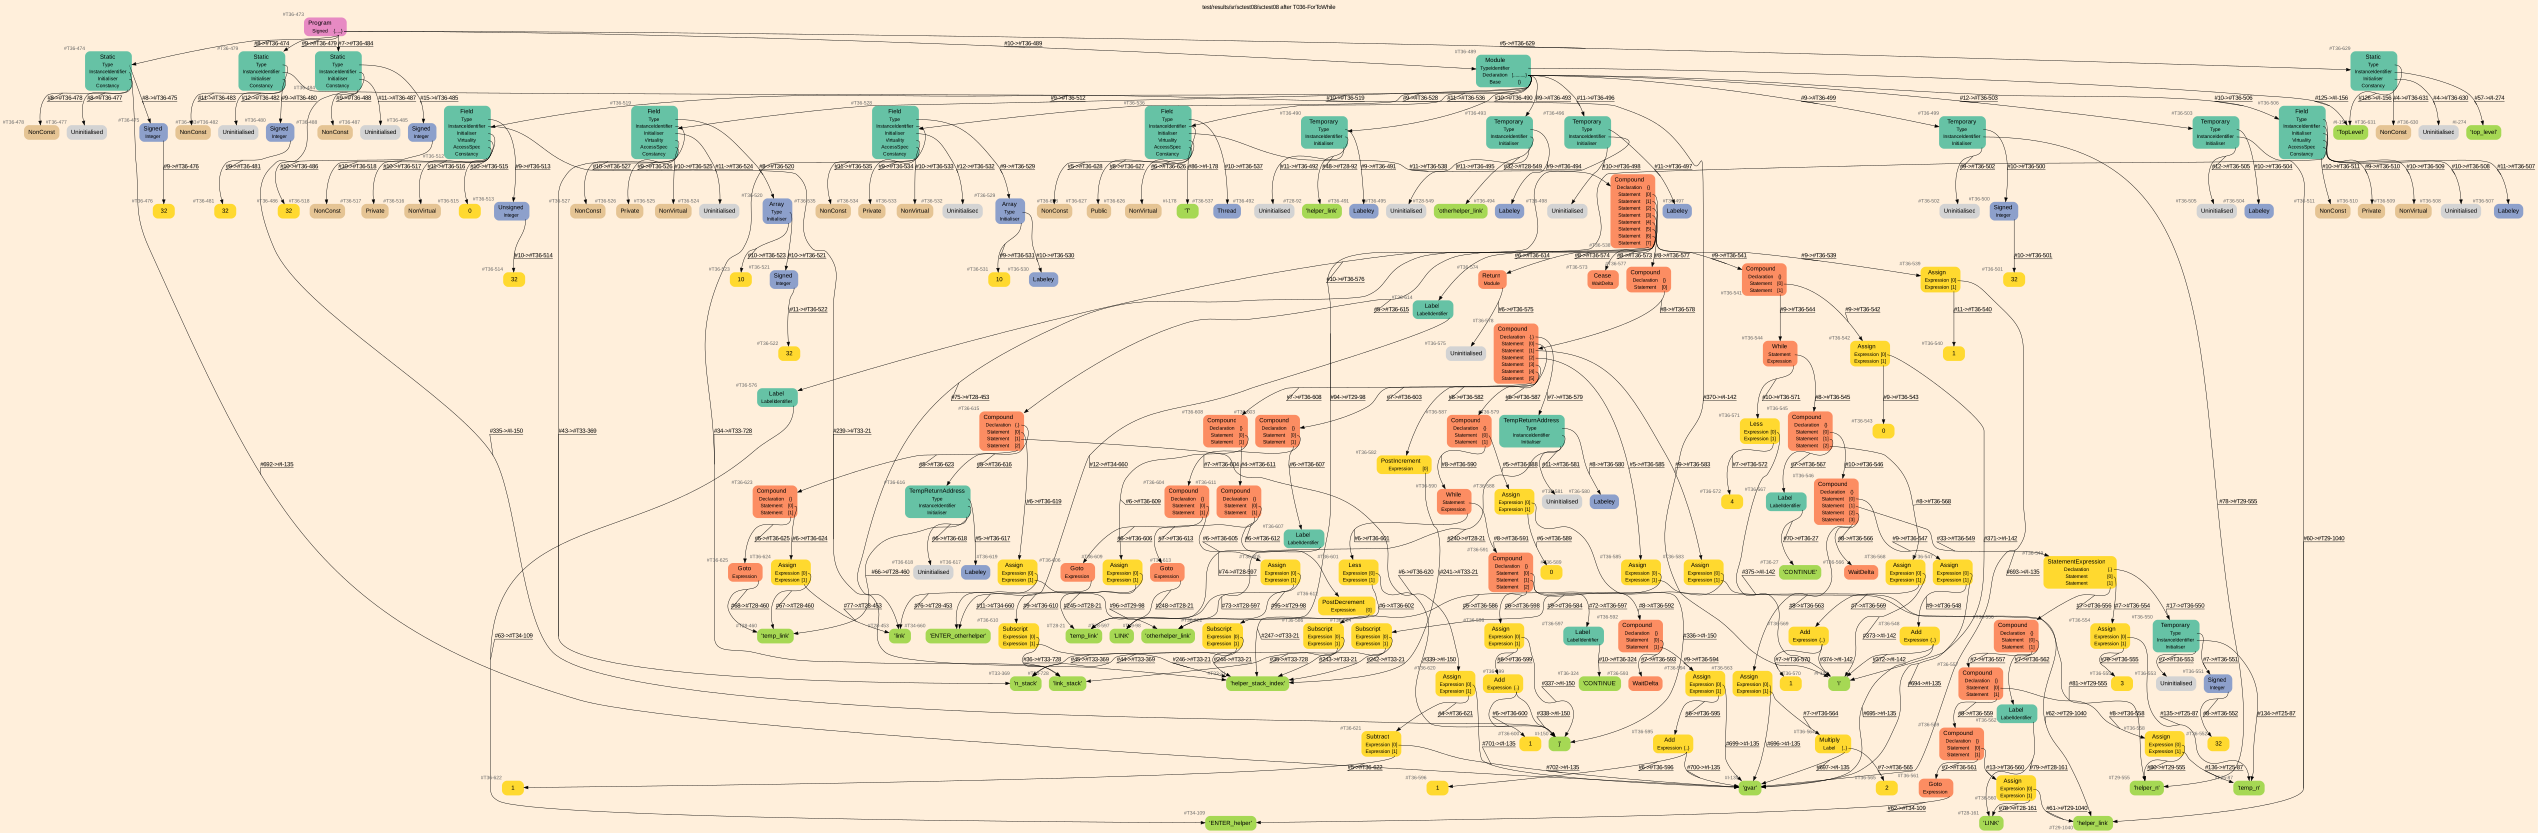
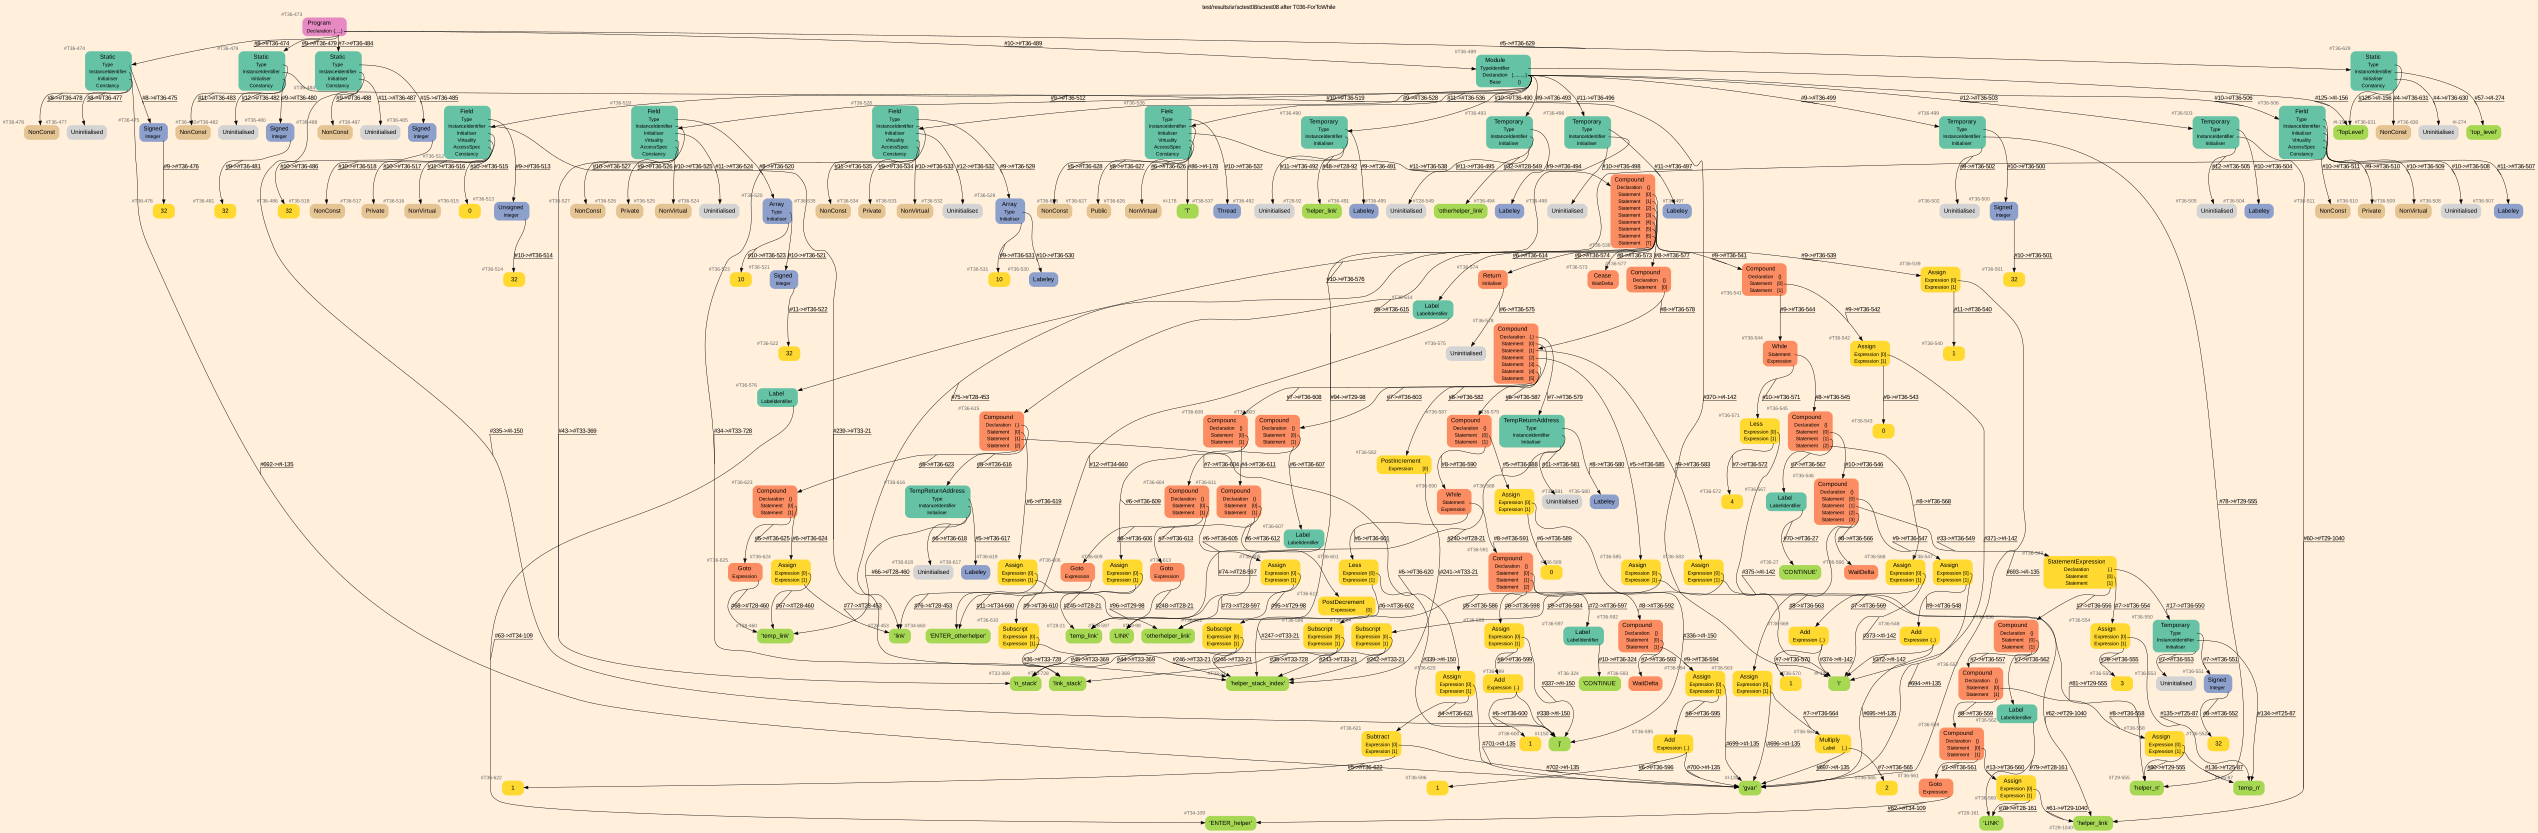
(320, 31) -> (319, 31)
(1492, 284) -> (1492, 284)
